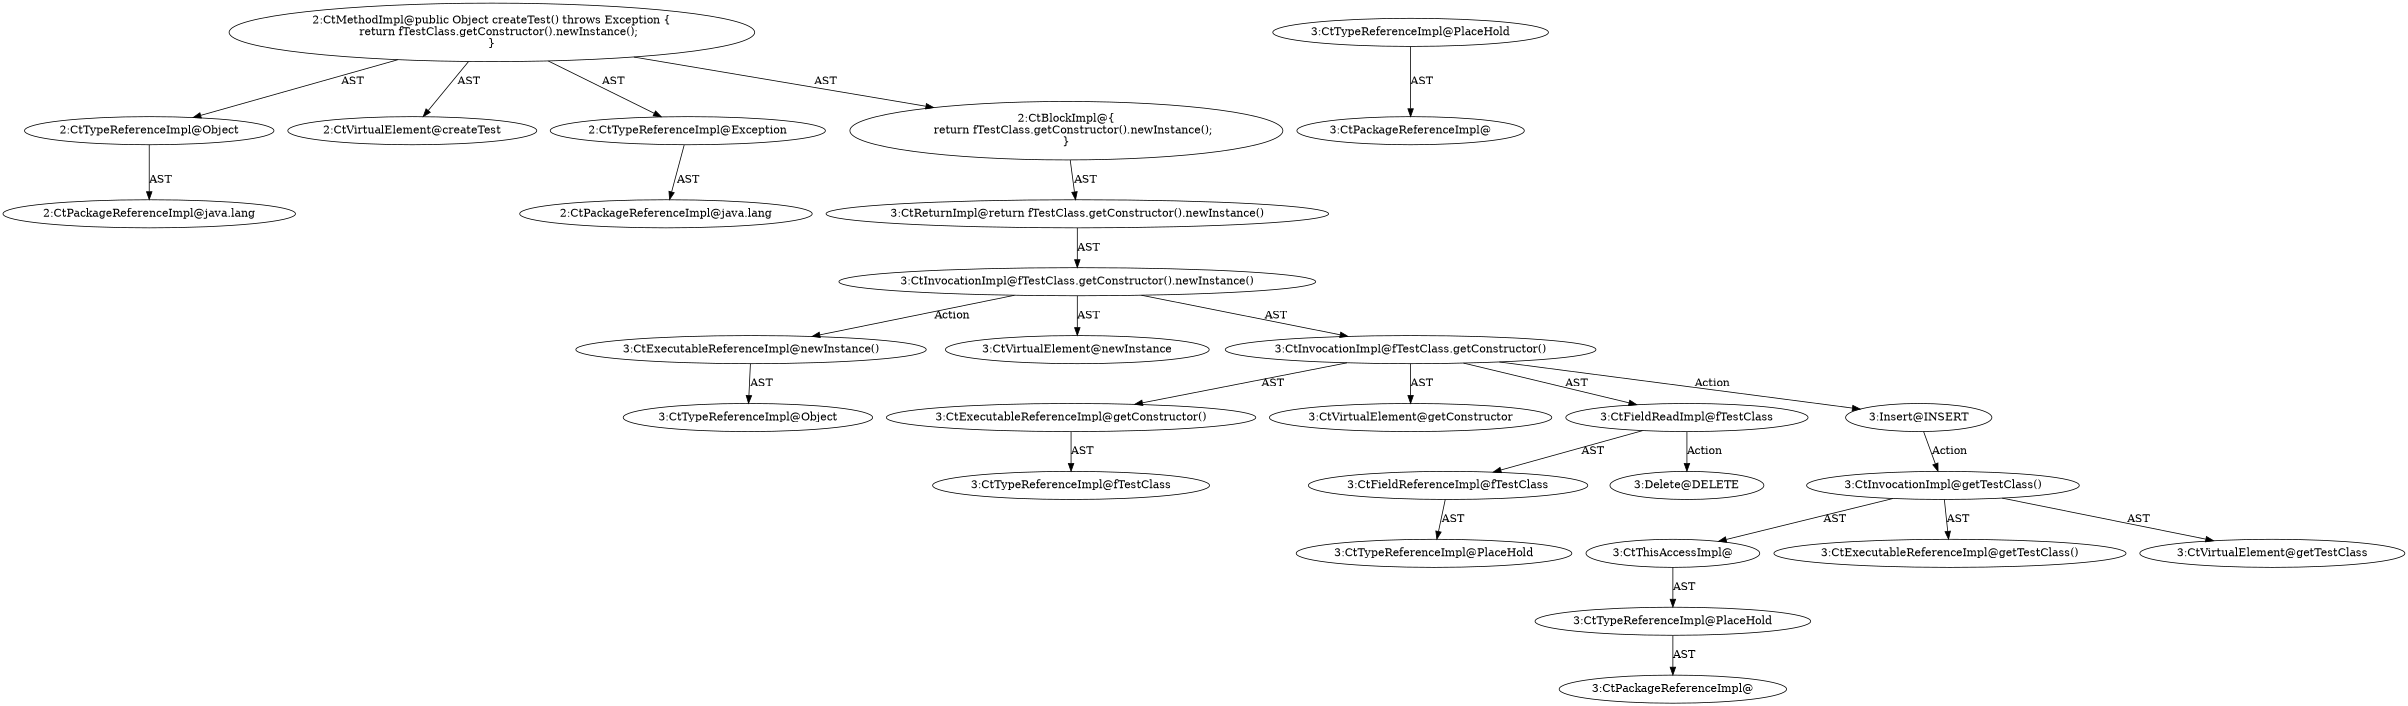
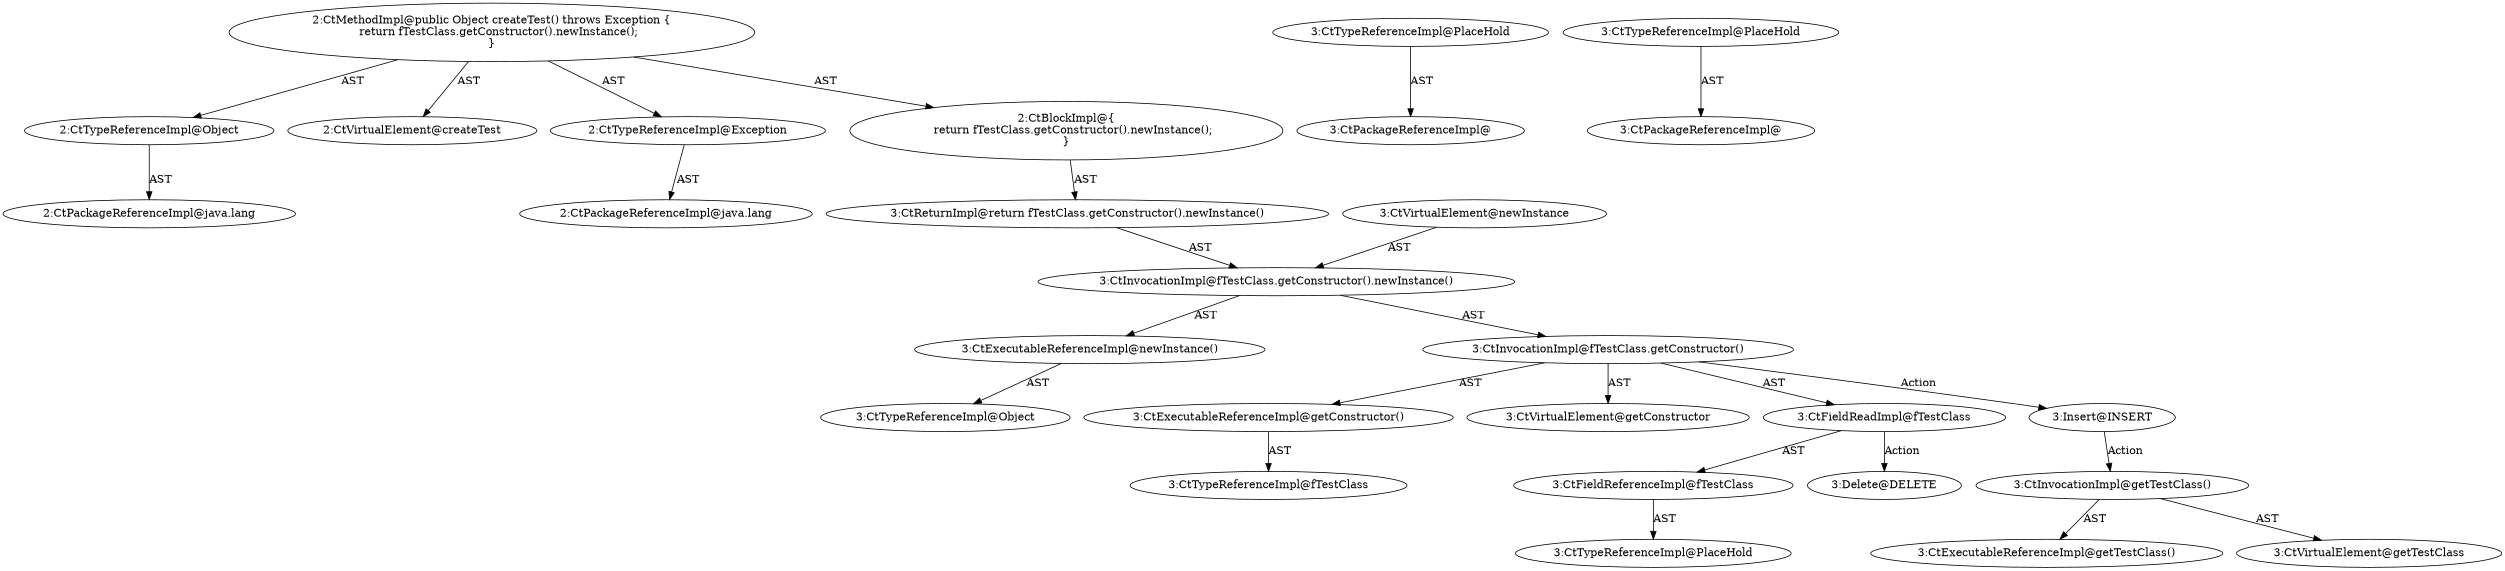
(1077, 312) -> (1380, 246)
(952, 316) -> (1206, 316)
(1673, 553) -> none
